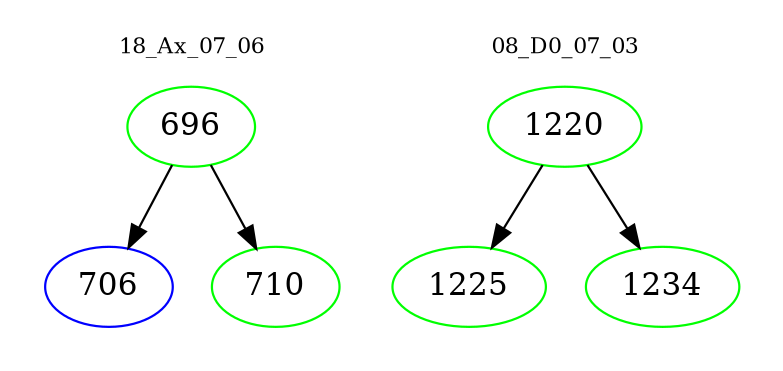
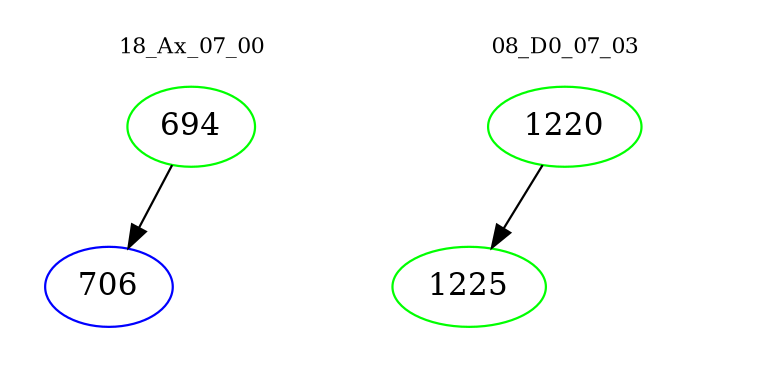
(192, 48) -> (192, 48)
(191, 127) -> (191, 127)
(276, 287) -> none
(663, 287) -> none
